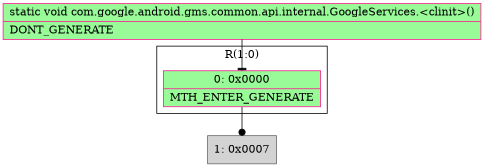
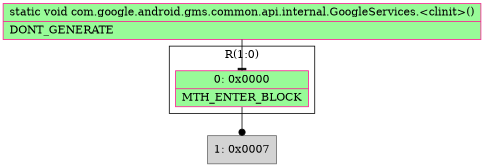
(242, 97) -> (242, 97)
